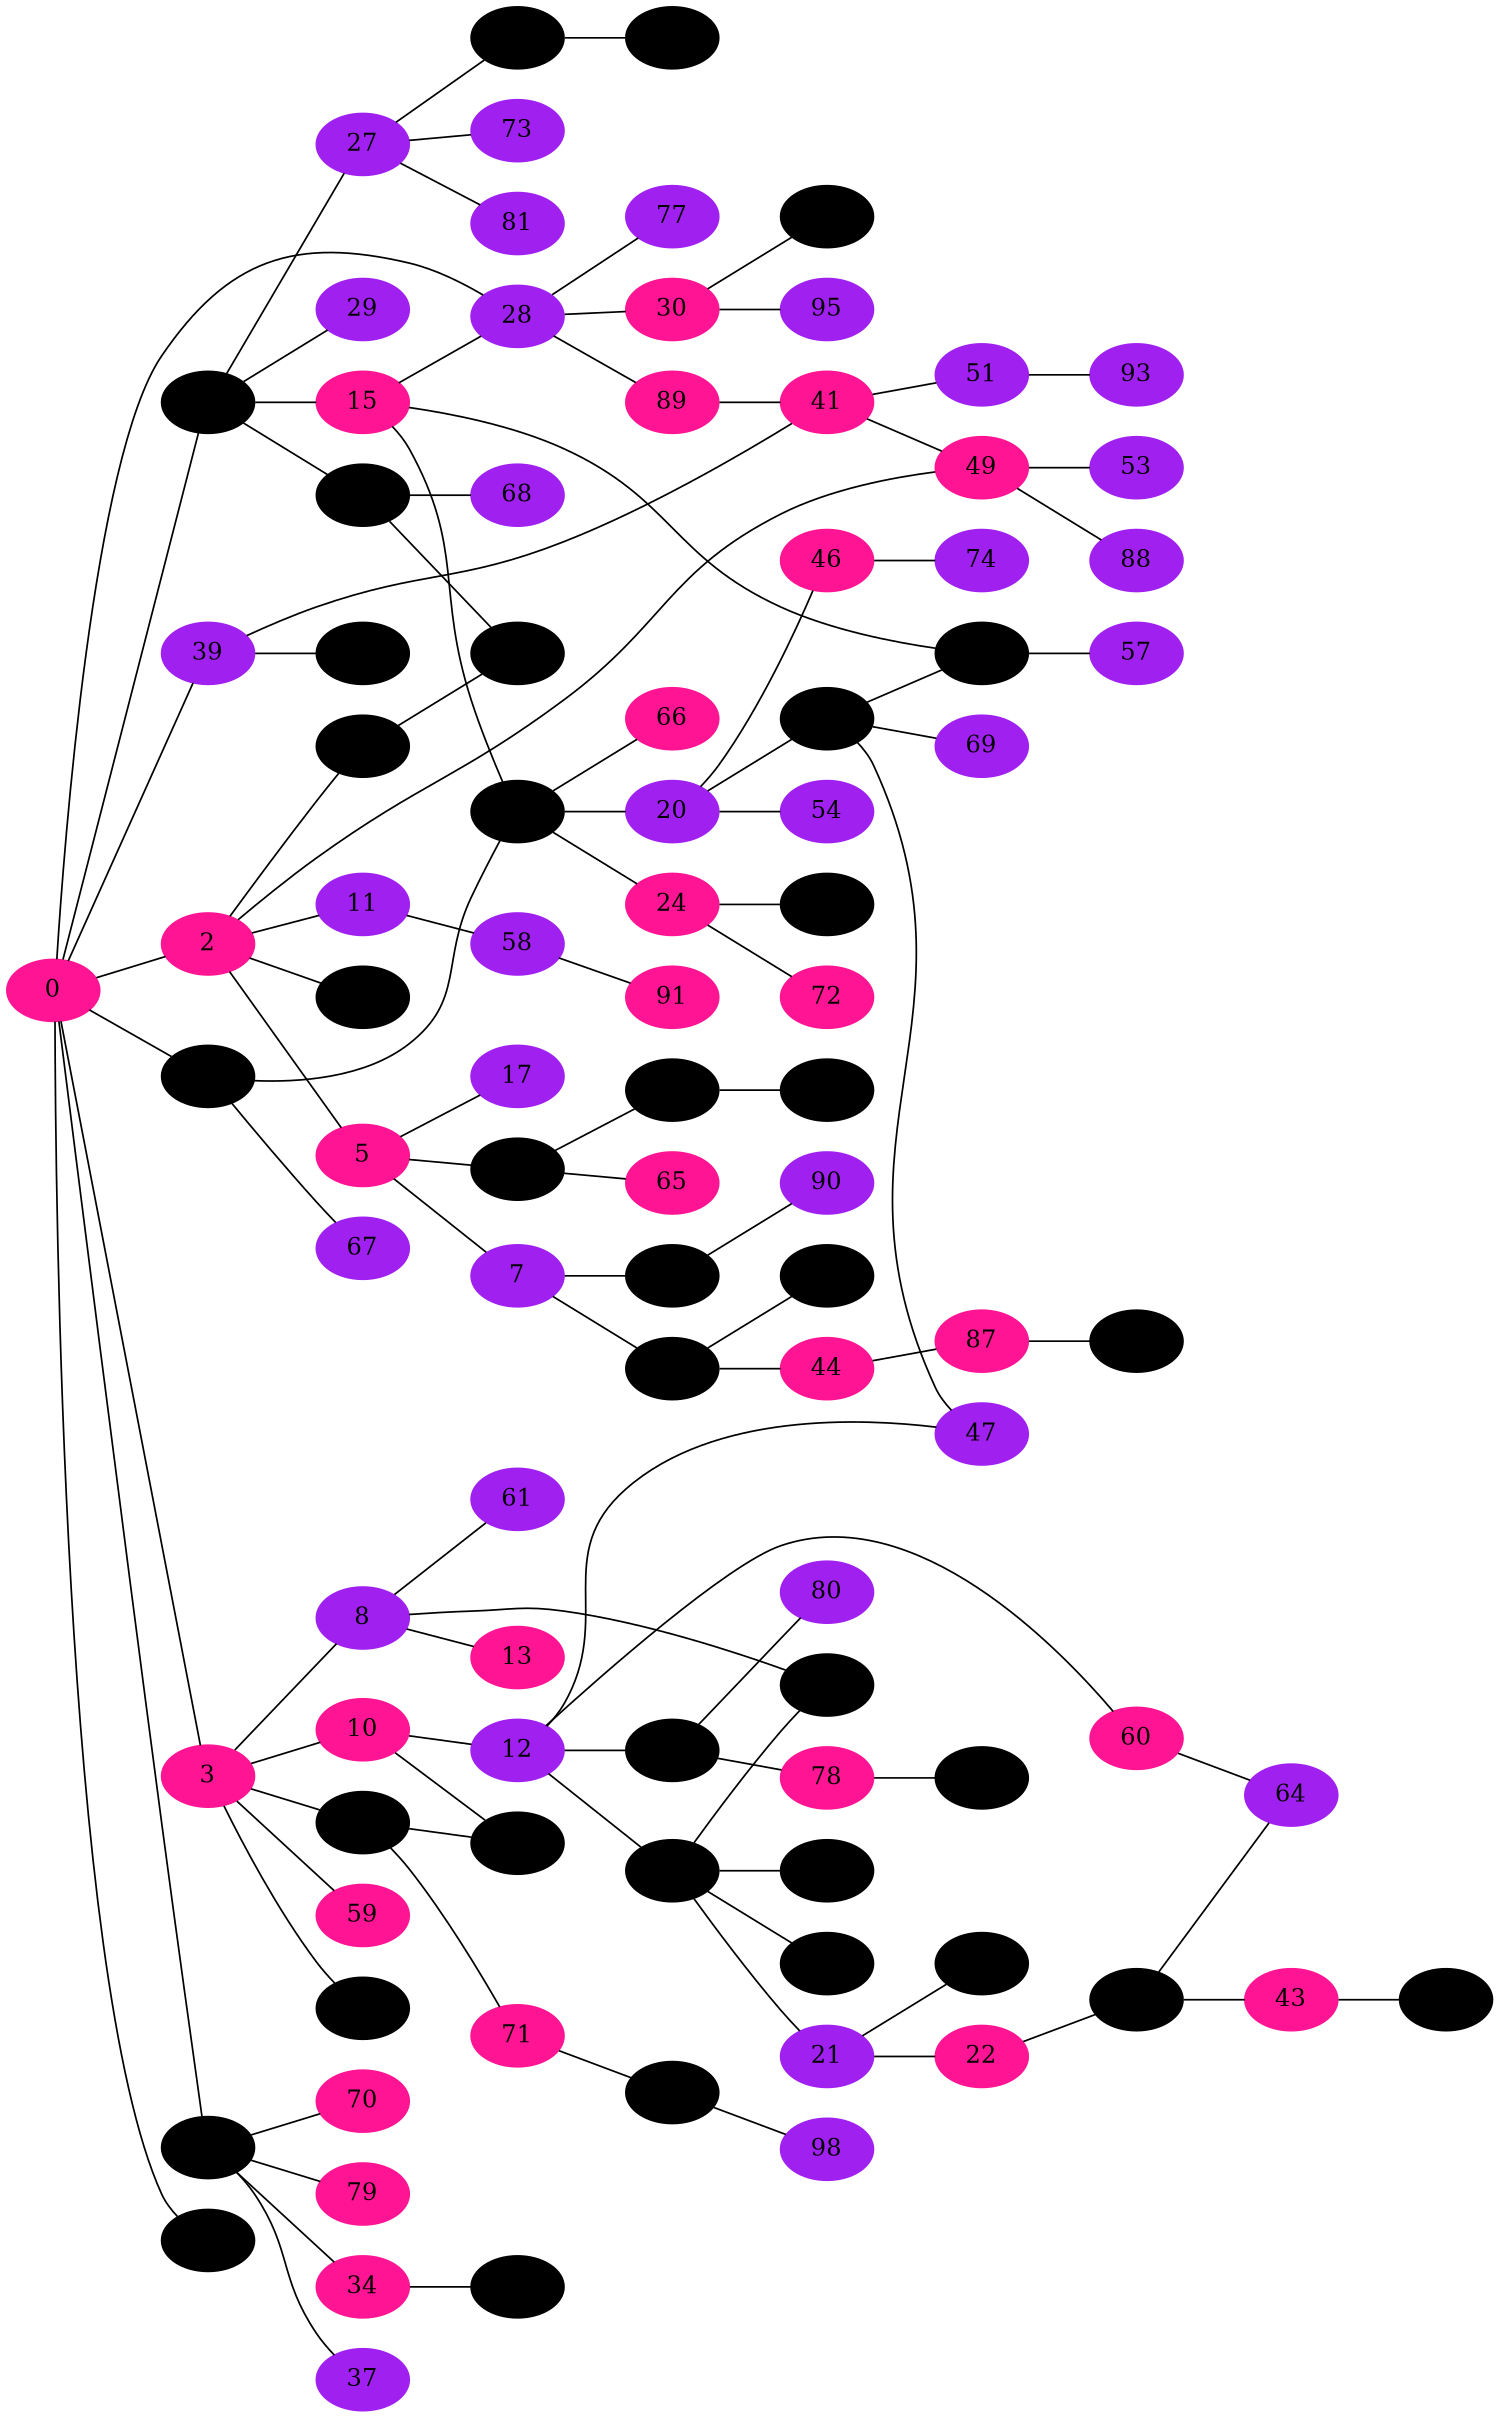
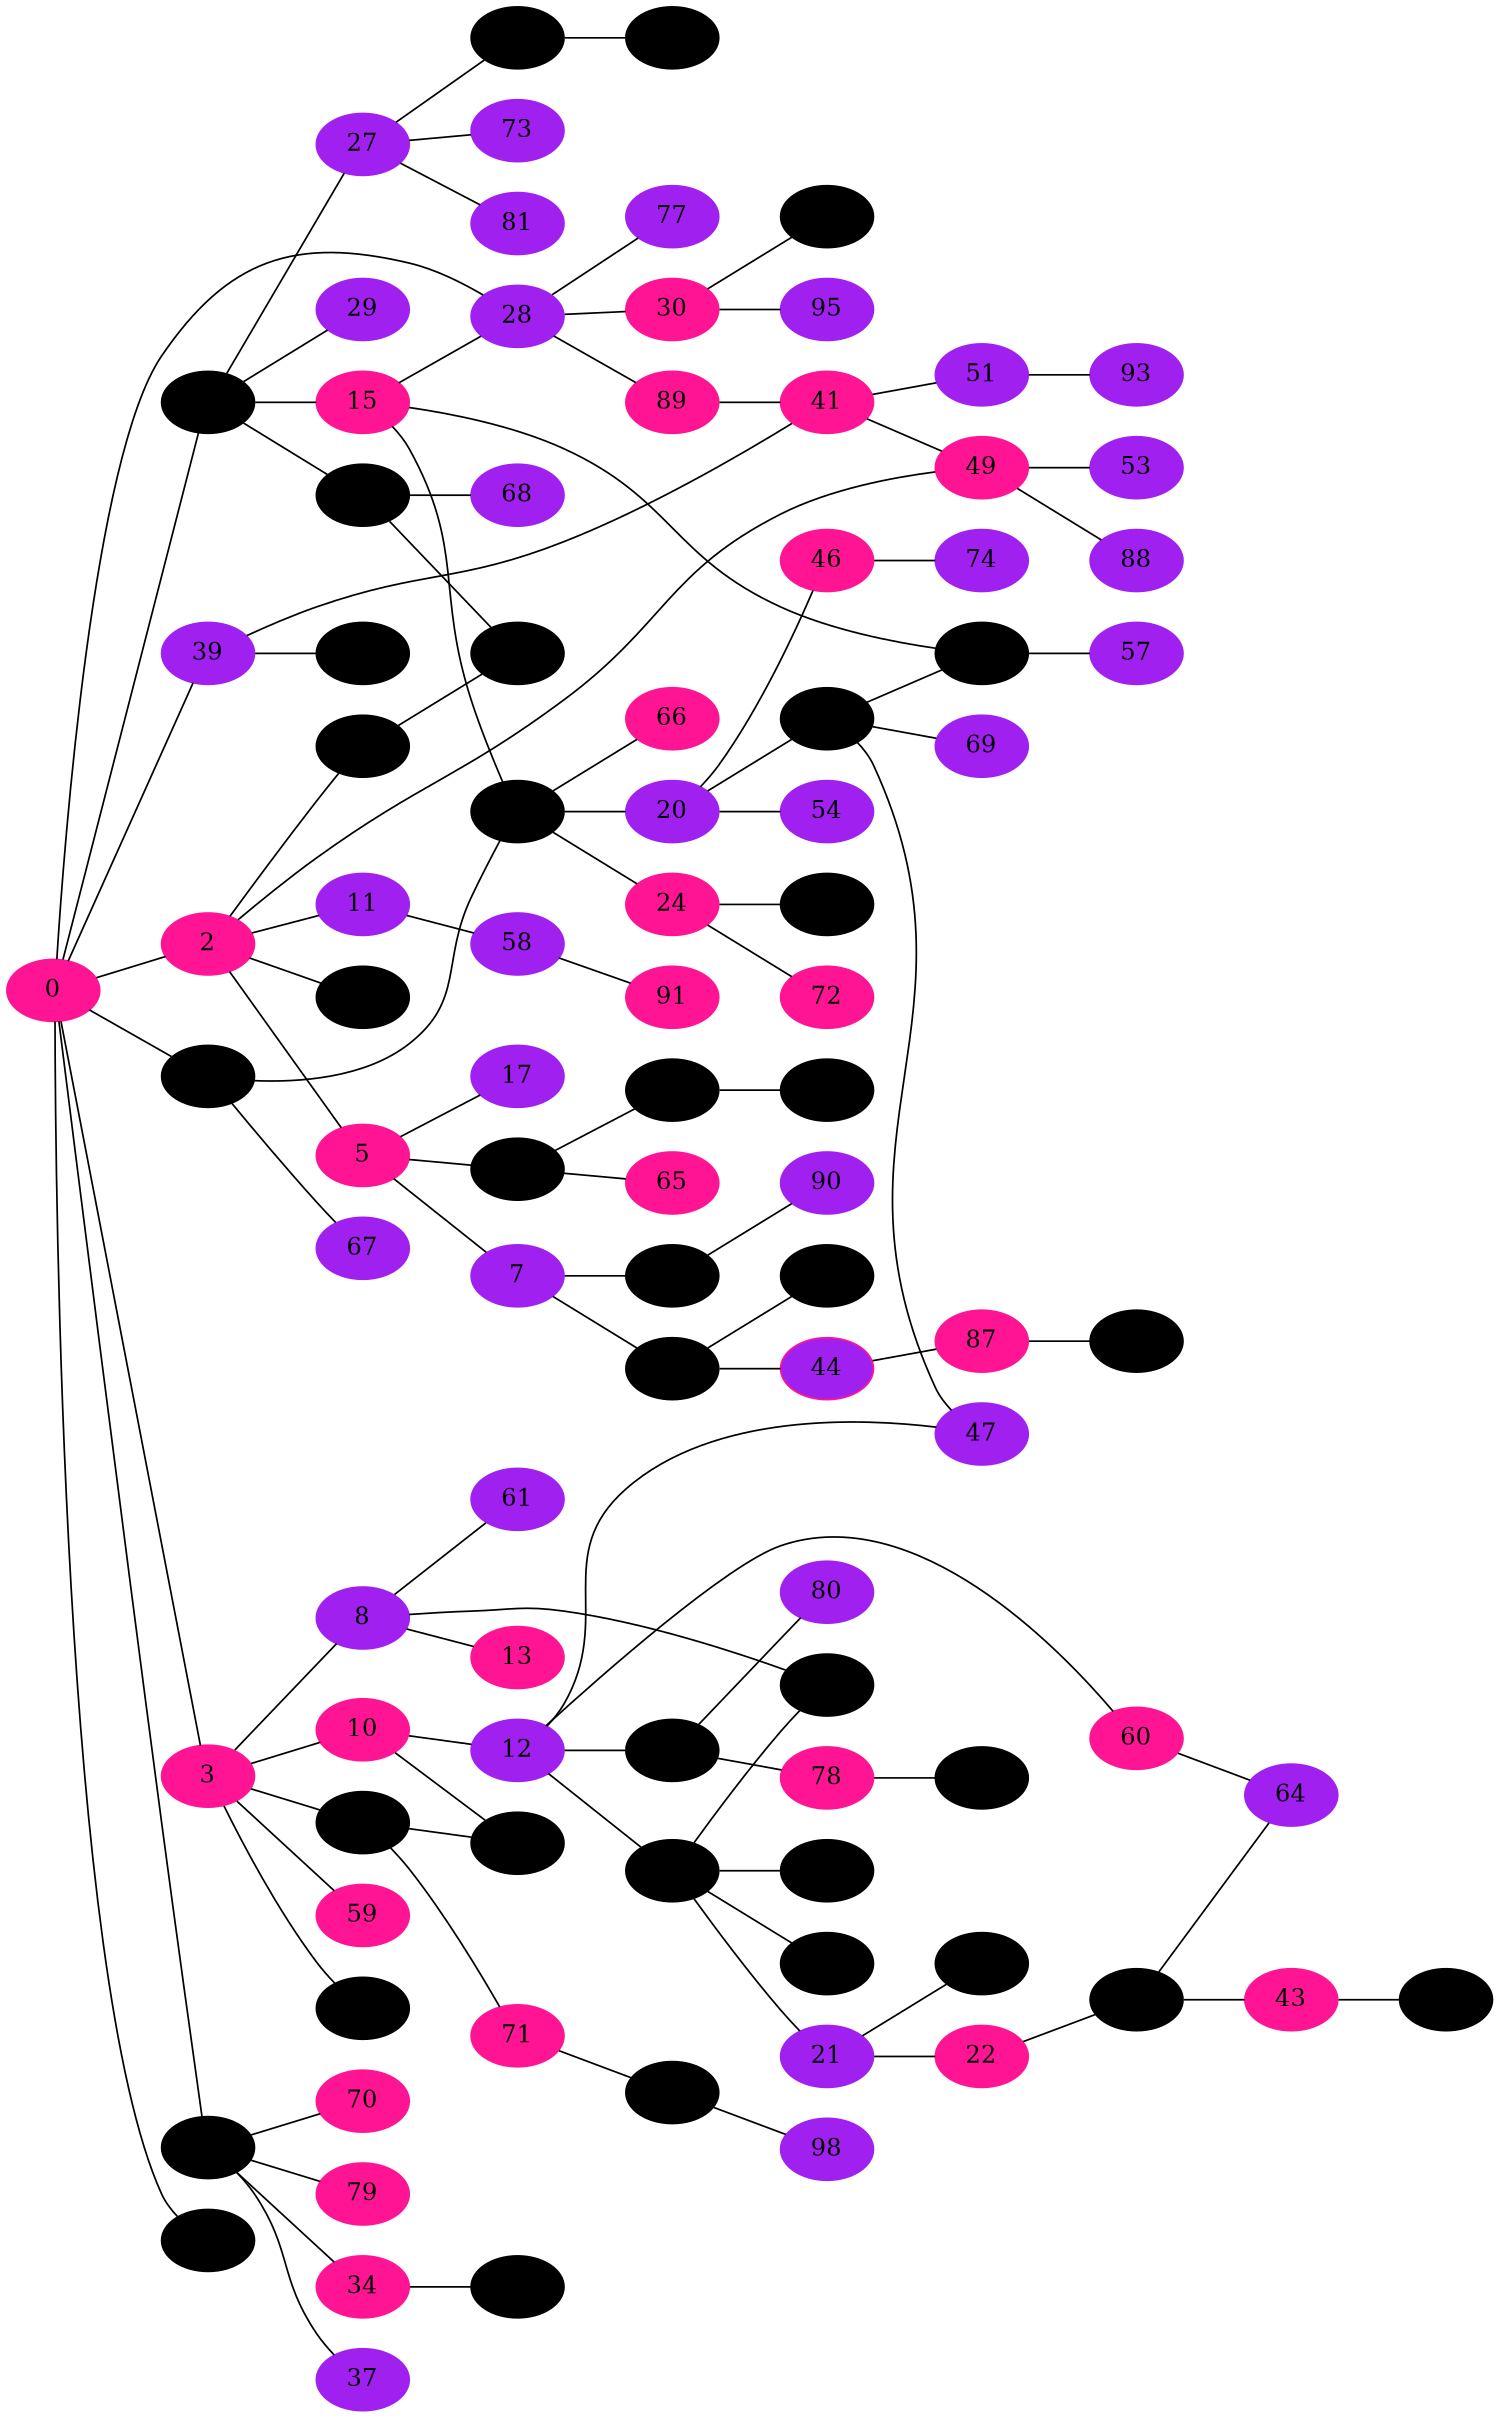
(827, 1369) -> (827, 1369)
